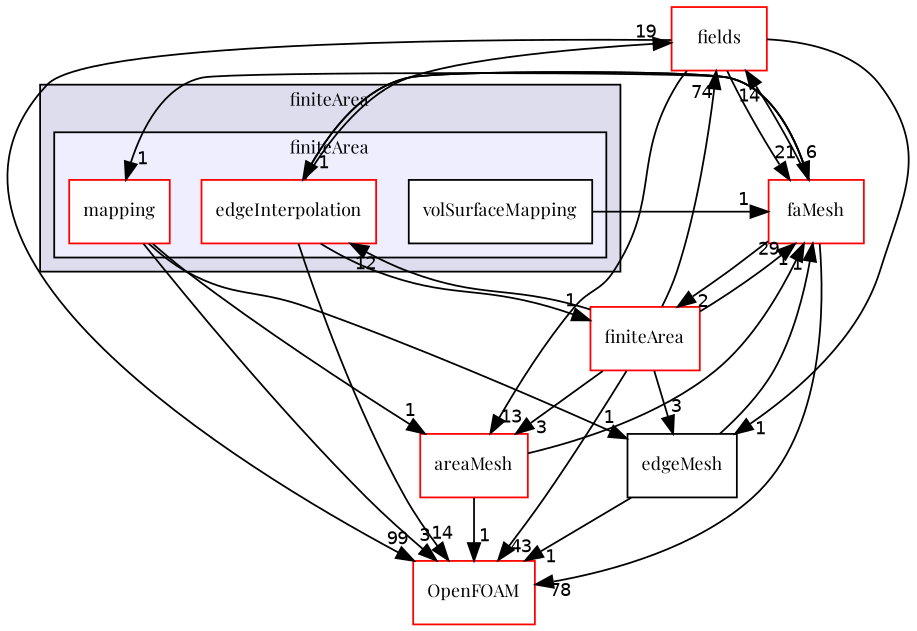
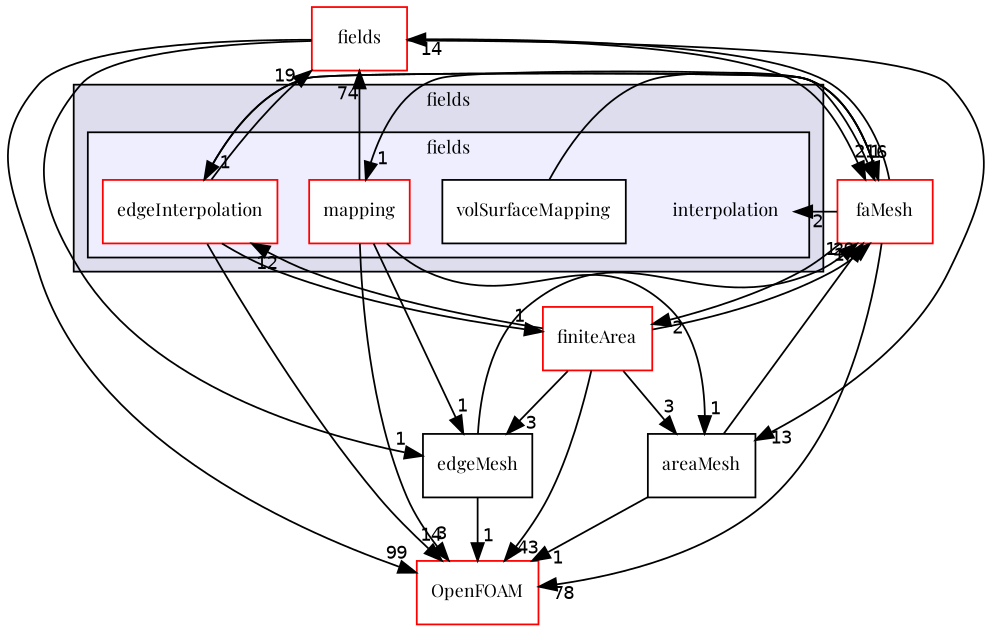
(330, 101) -> (449, 101)
(696, 200) -> (359, 143)
none -> (726, 212)
(474, 466) -> (702, 466)
